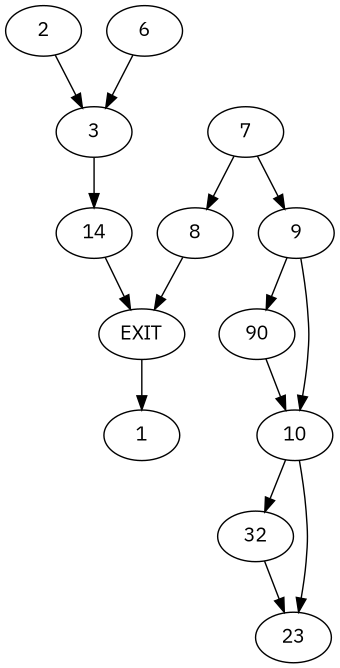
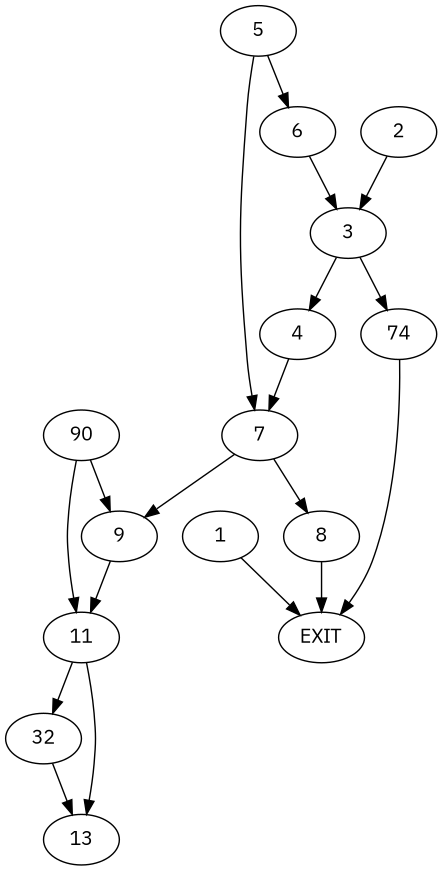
none -> (258, 31)
(94, 233) -> (399, 334)
(279, 277) -> (98, 479)
none -> (298, 334)
(142, 378) -> (265, 581)
(295, 435) -> (81, 637)
(293, 637) -> (81, 840)
